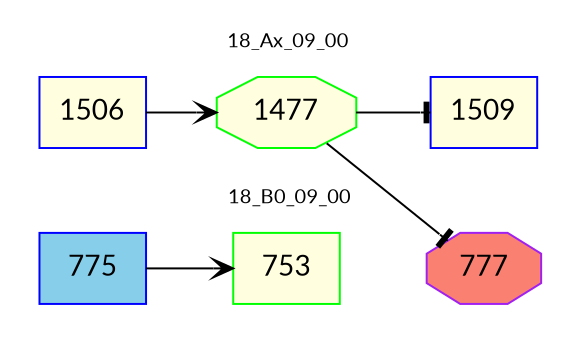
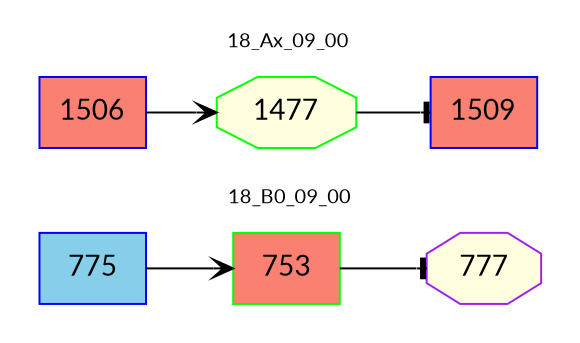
(93, 112) -> (93, 112)
(484, 112) -> (484, 112)
(389, 193) -> (378, 268)
(287, 268) -> (287, 268)
(484, 268) -> (484, 268)
